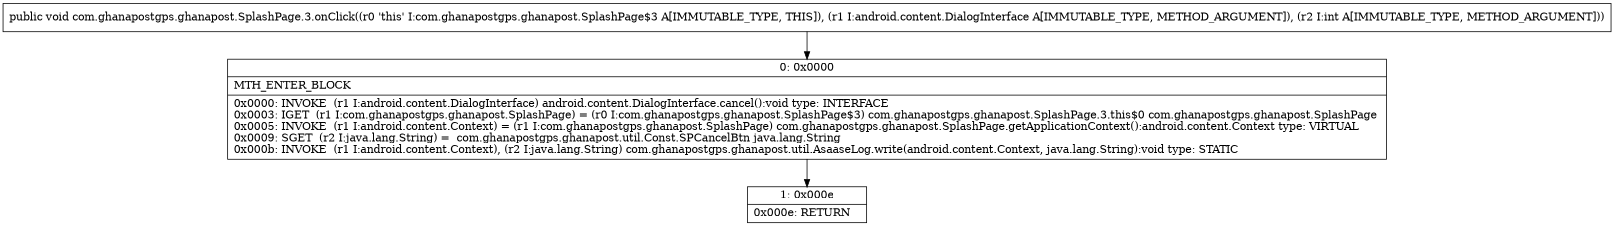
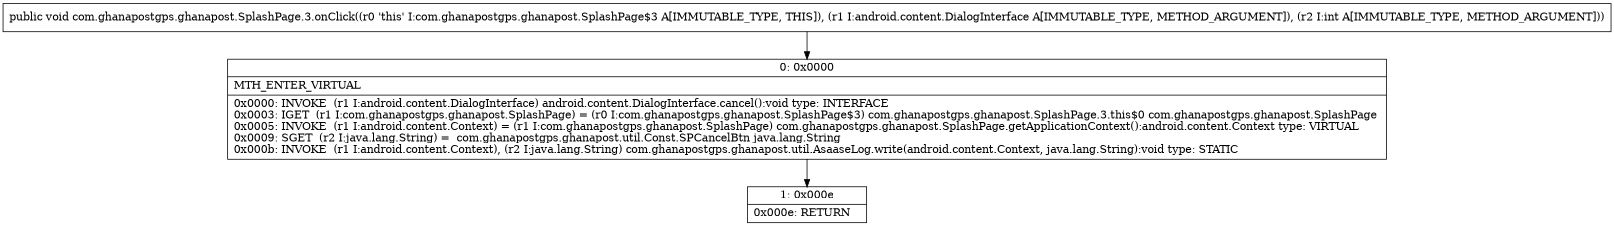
(293, 86) -> (297, 86)
